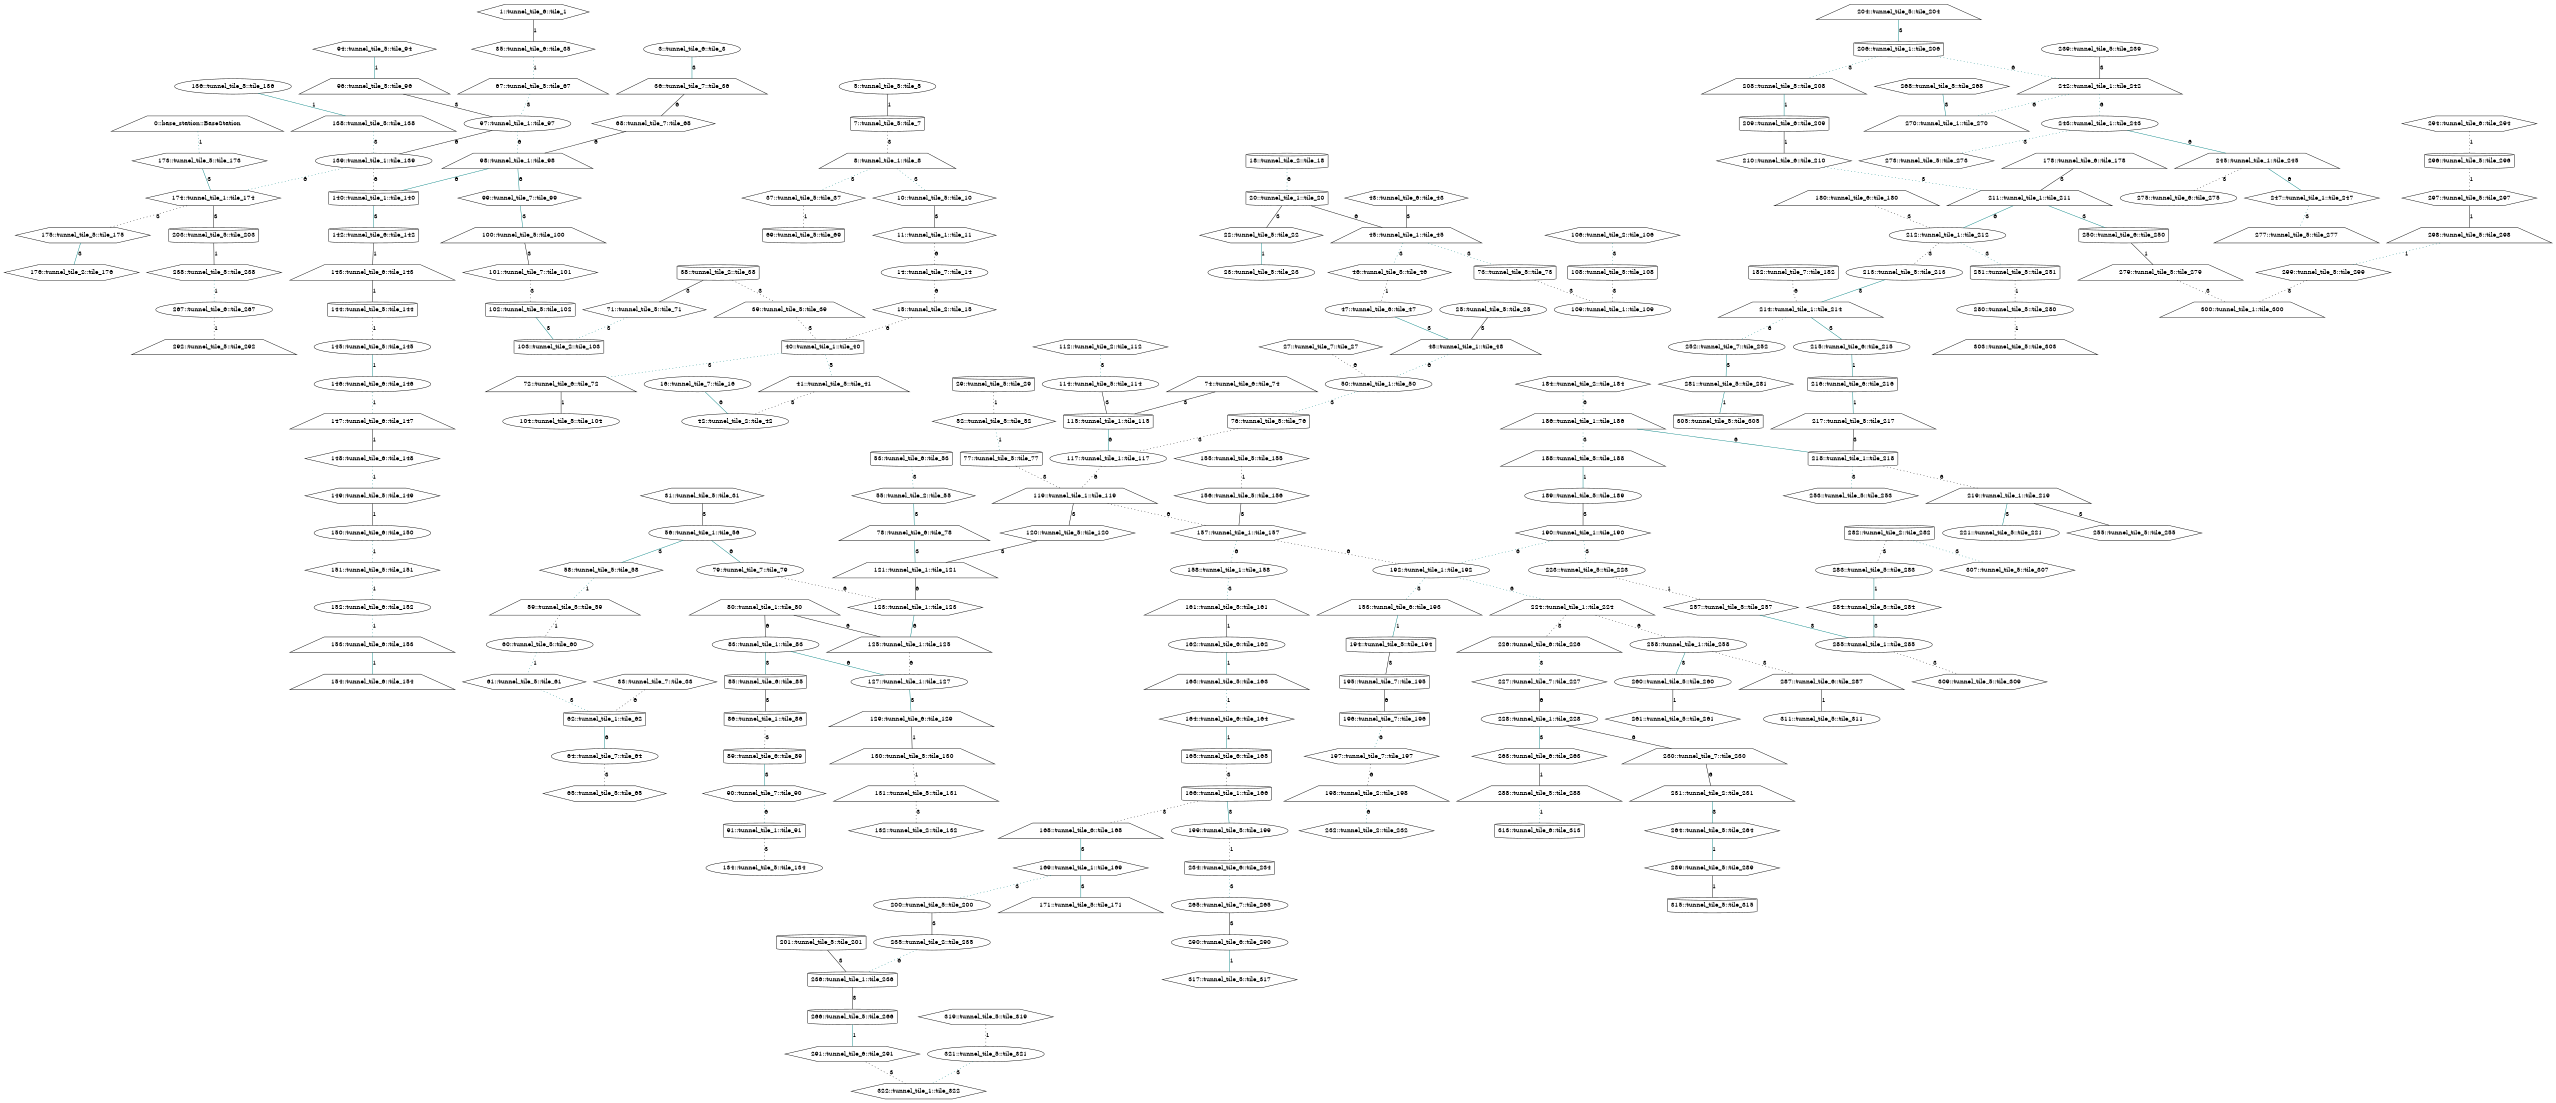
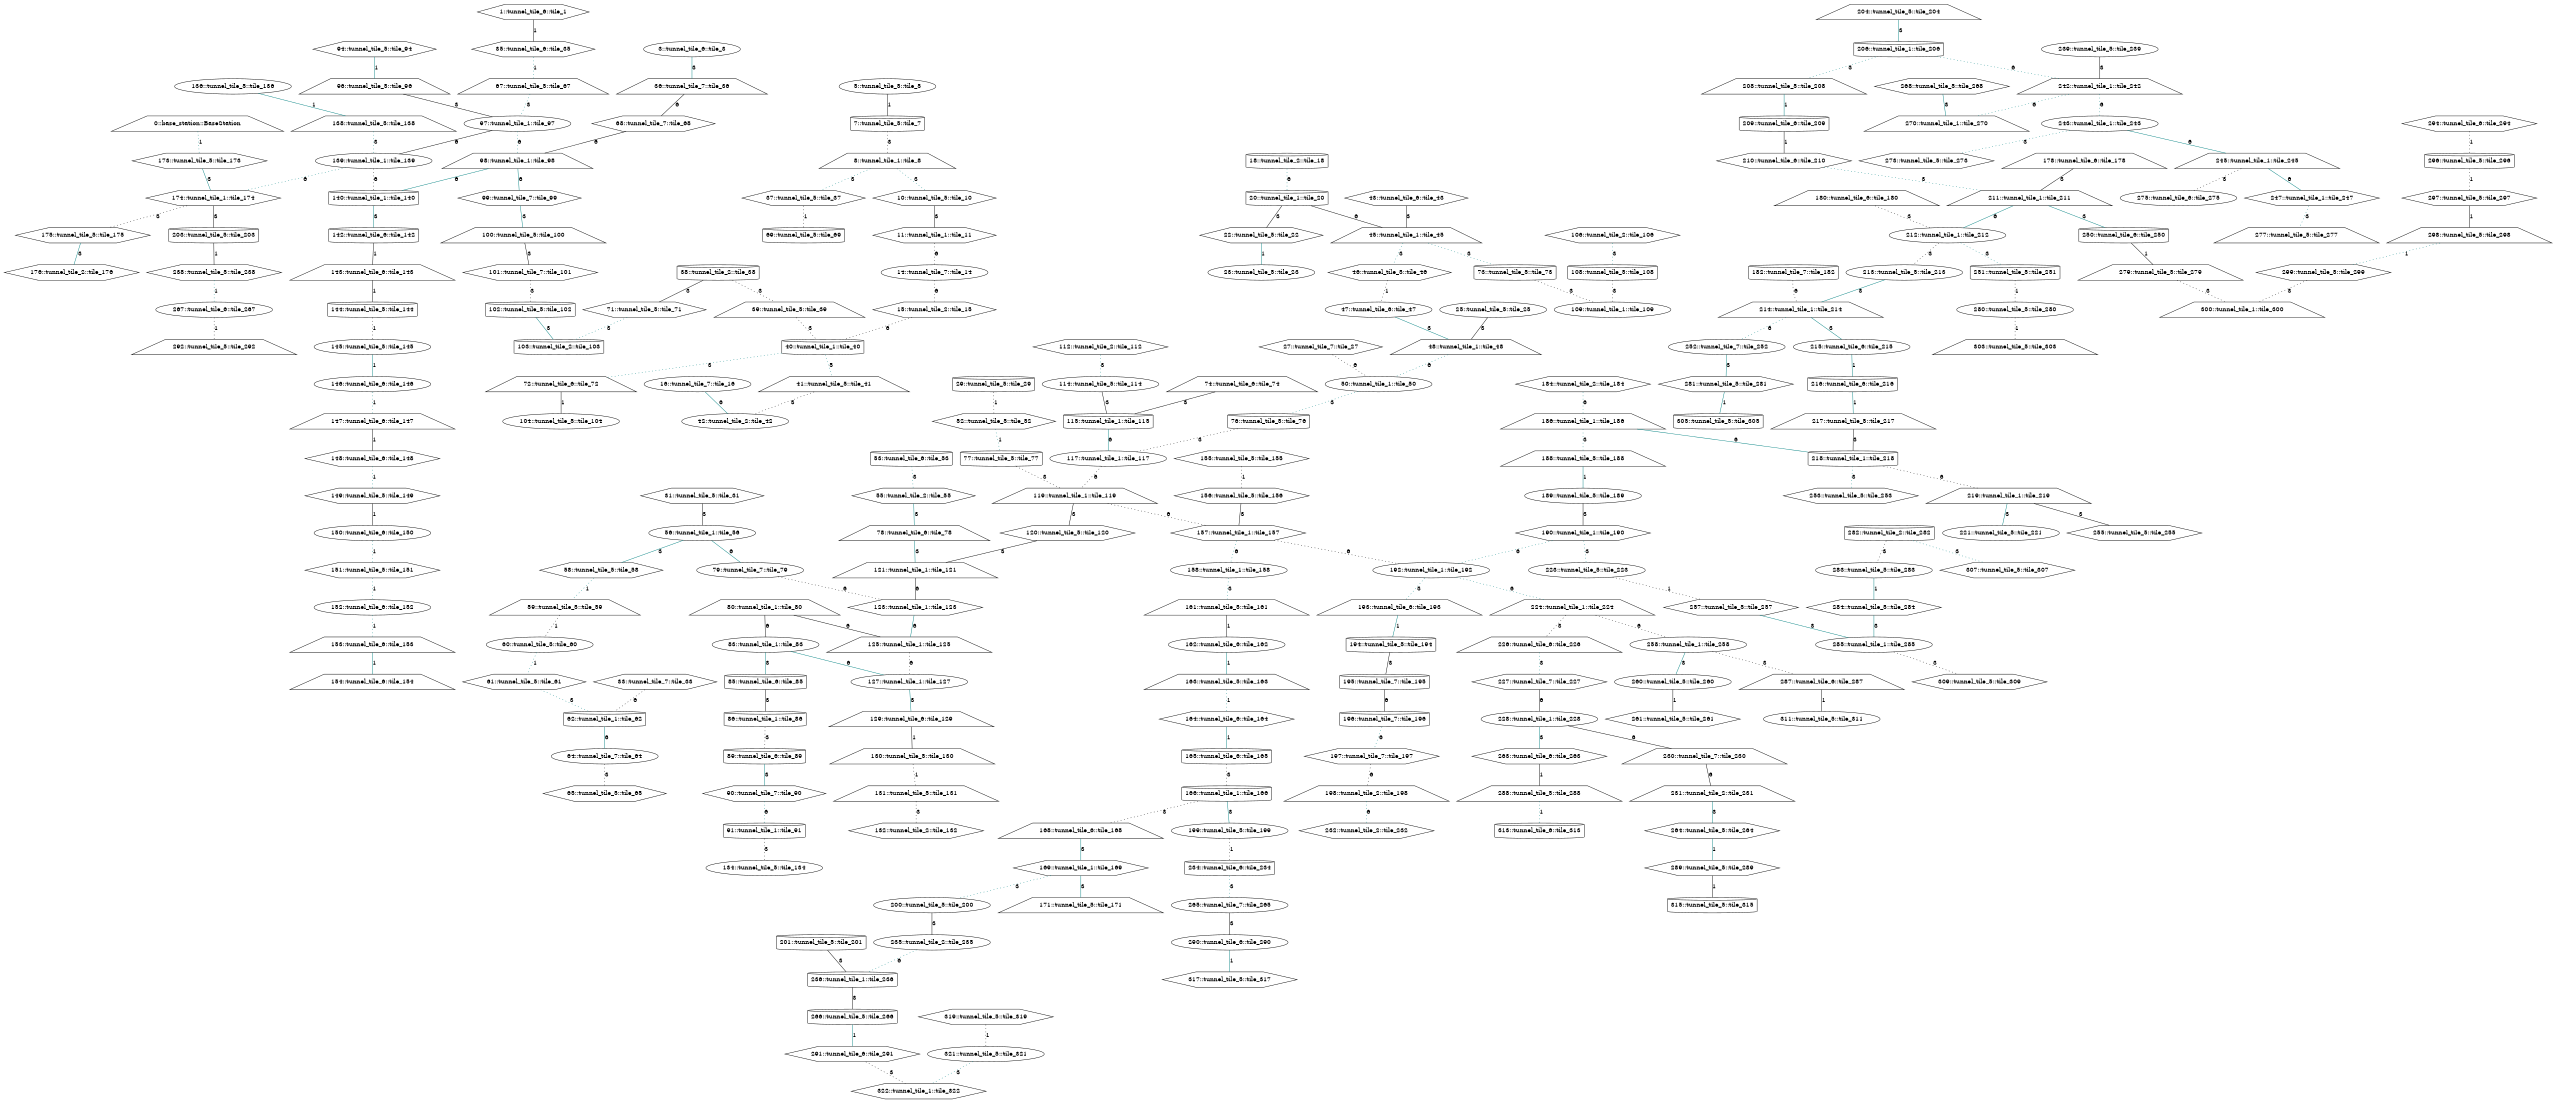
(1400, 607) -> (1400, 607)
